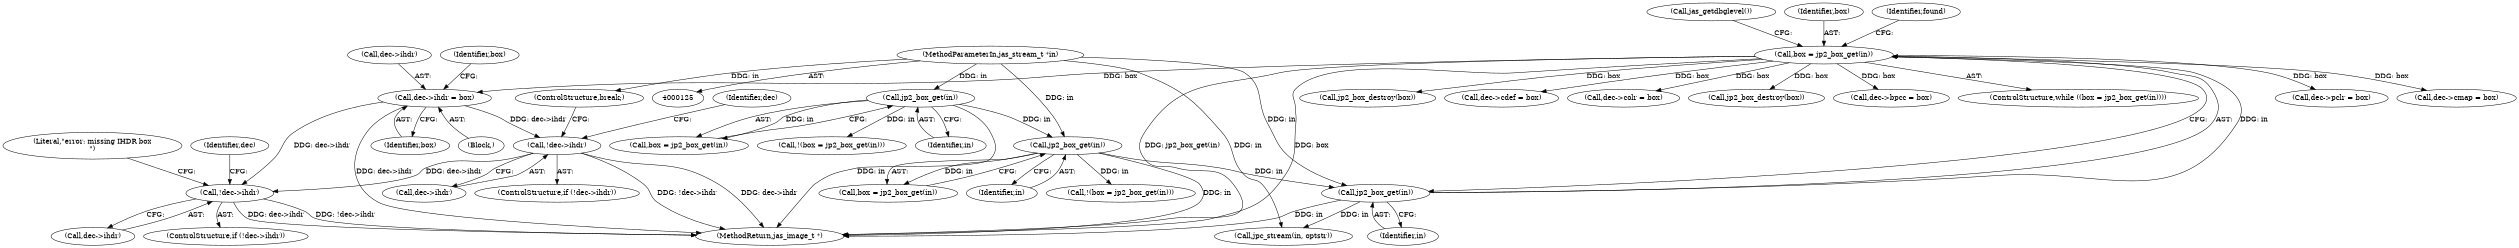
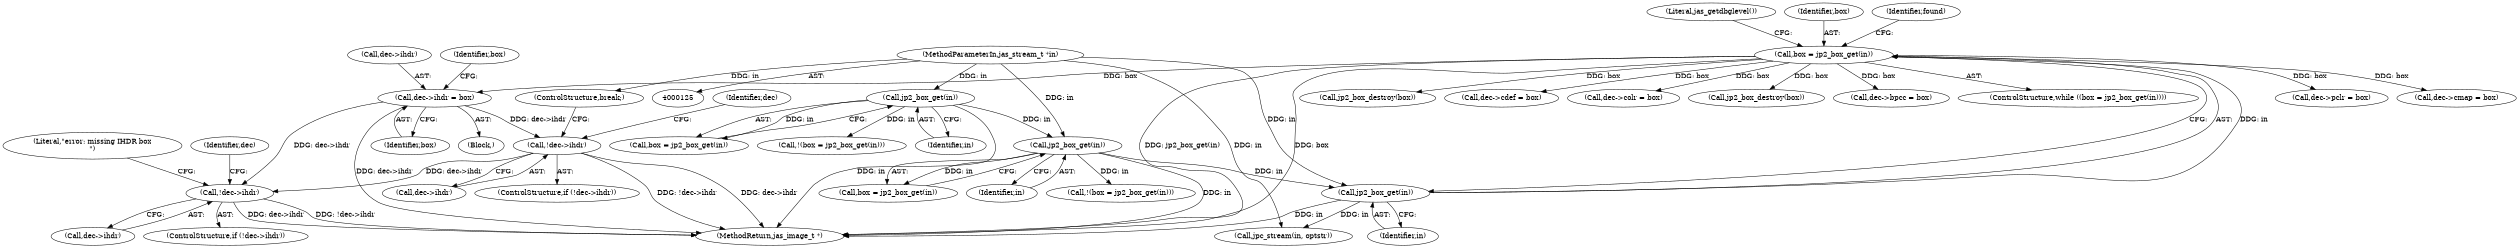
(1711, 12) -> (1711, 12)
(453, 127) -> (471, 117)
